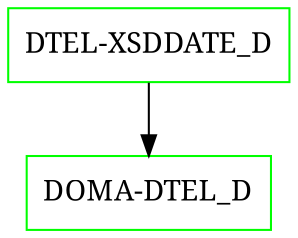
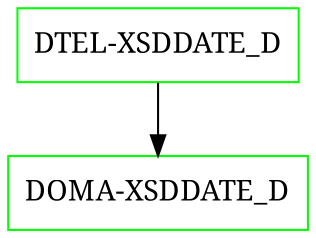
(149, 193) -> (158, 193)
